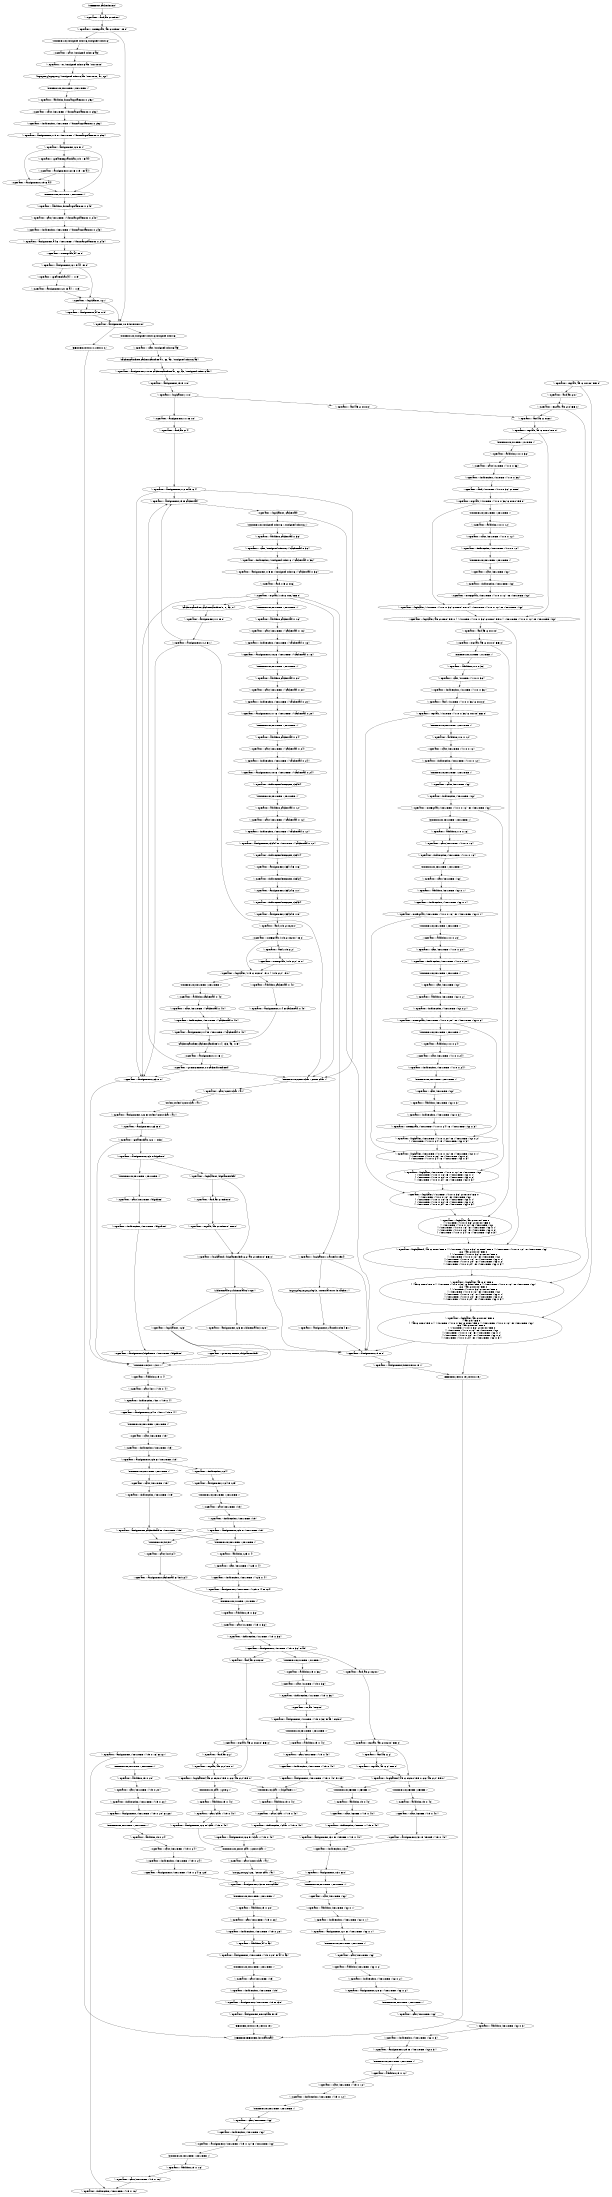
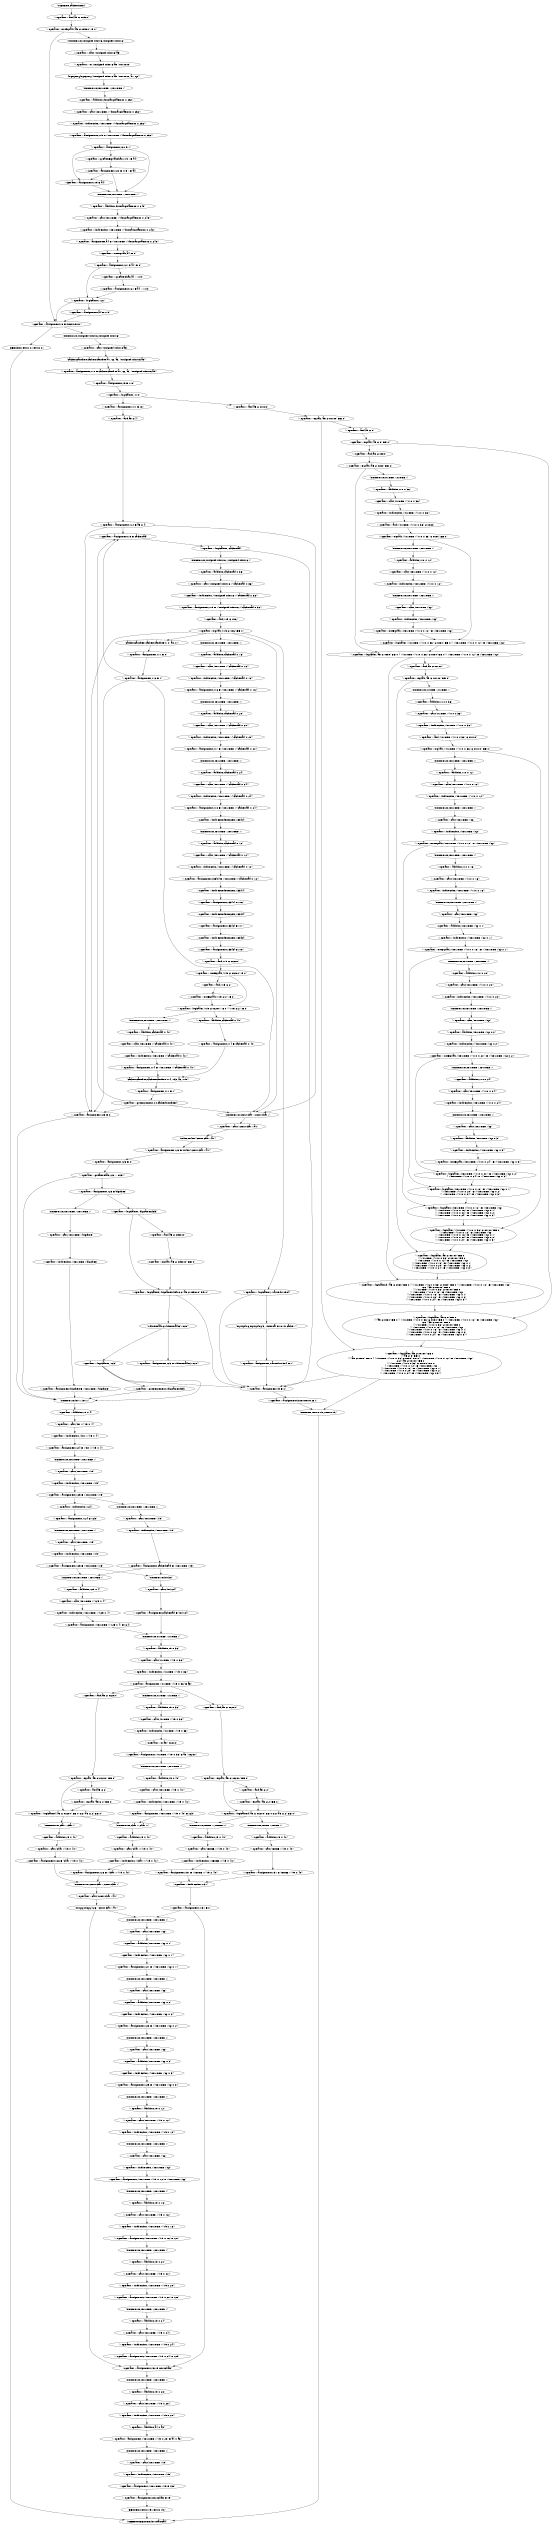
(443, 413) -> (285, 412)
(215, 1790) -> (60, 1825)
(277, 1790) -> (133, 1825)
(91, 1967) -> (147, 2232)
